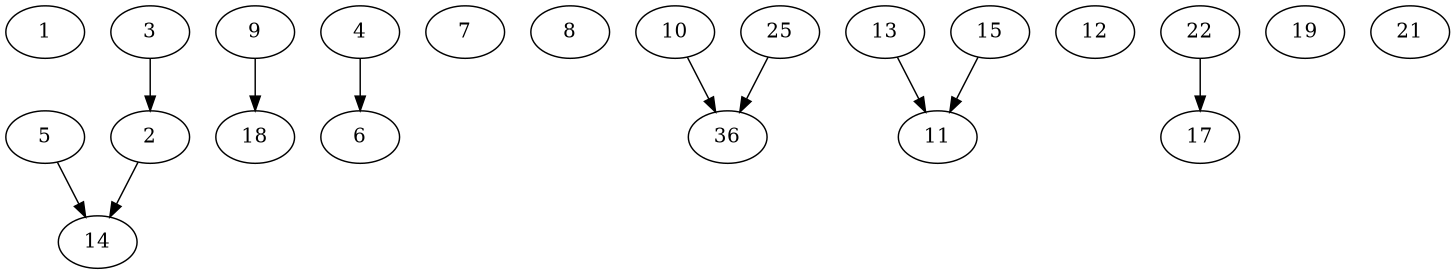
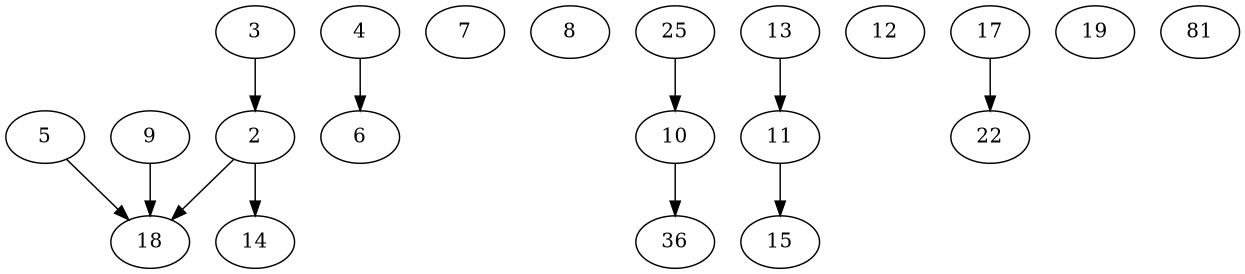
(45, 32) -> none
(1410, 32) -> (1200, 32)
(1200, 77) -> (990, 77)
(757, 78) -> (675, 77)
(967, 78) -> (780, 182)
(68, 183) -> (92, 184)
none -> (208, 184)
